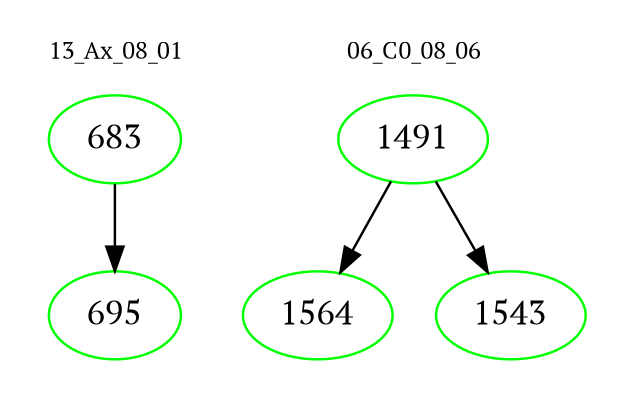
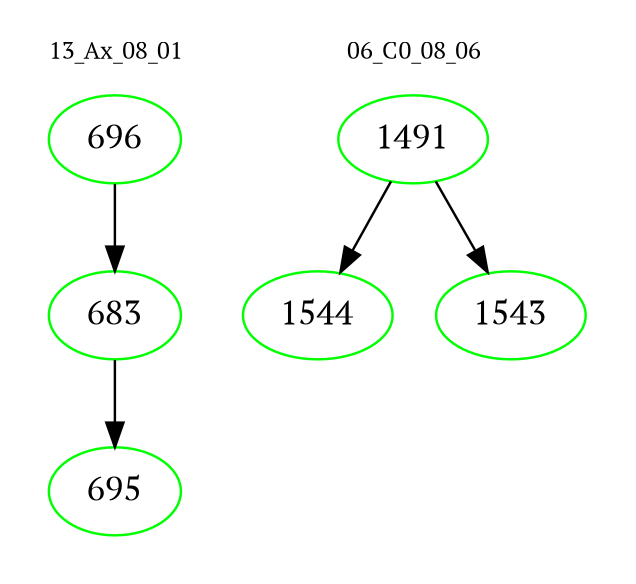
none -> (115, 139)
(318, 315) -> (318, 315)
